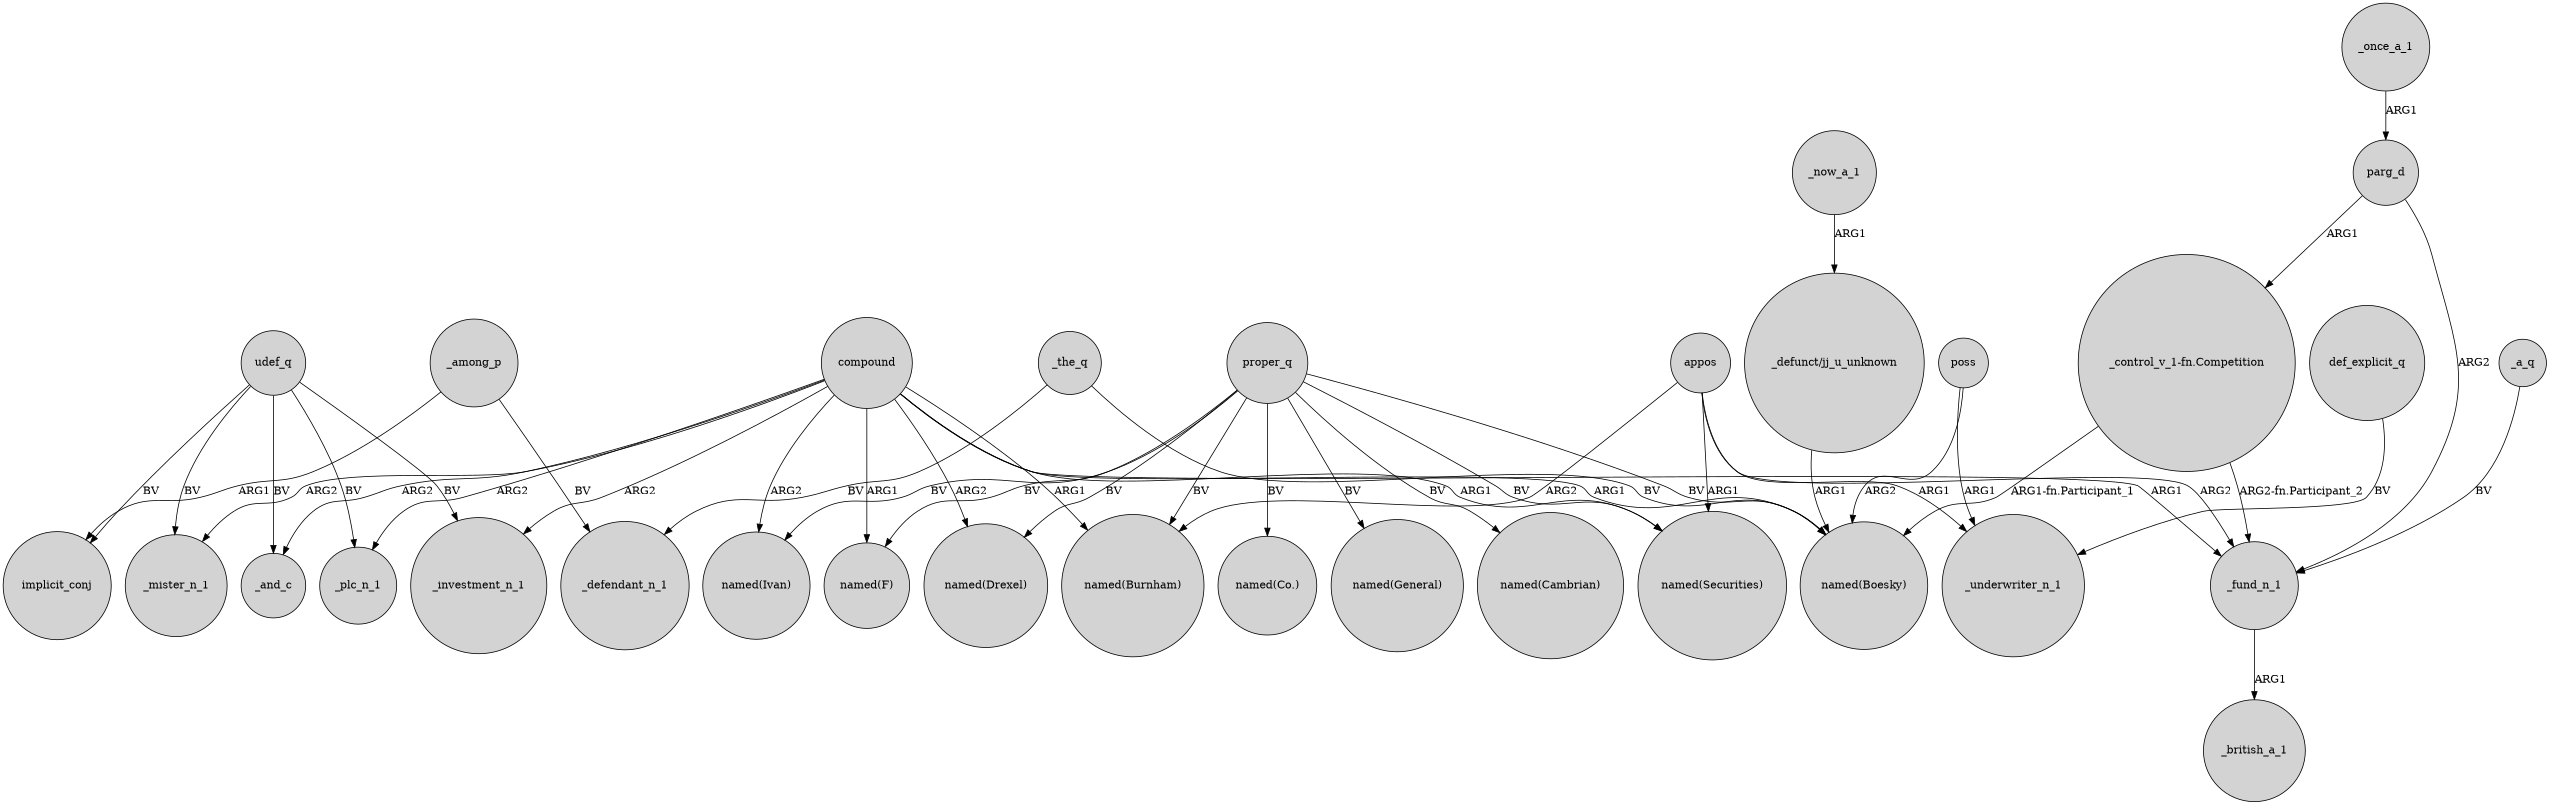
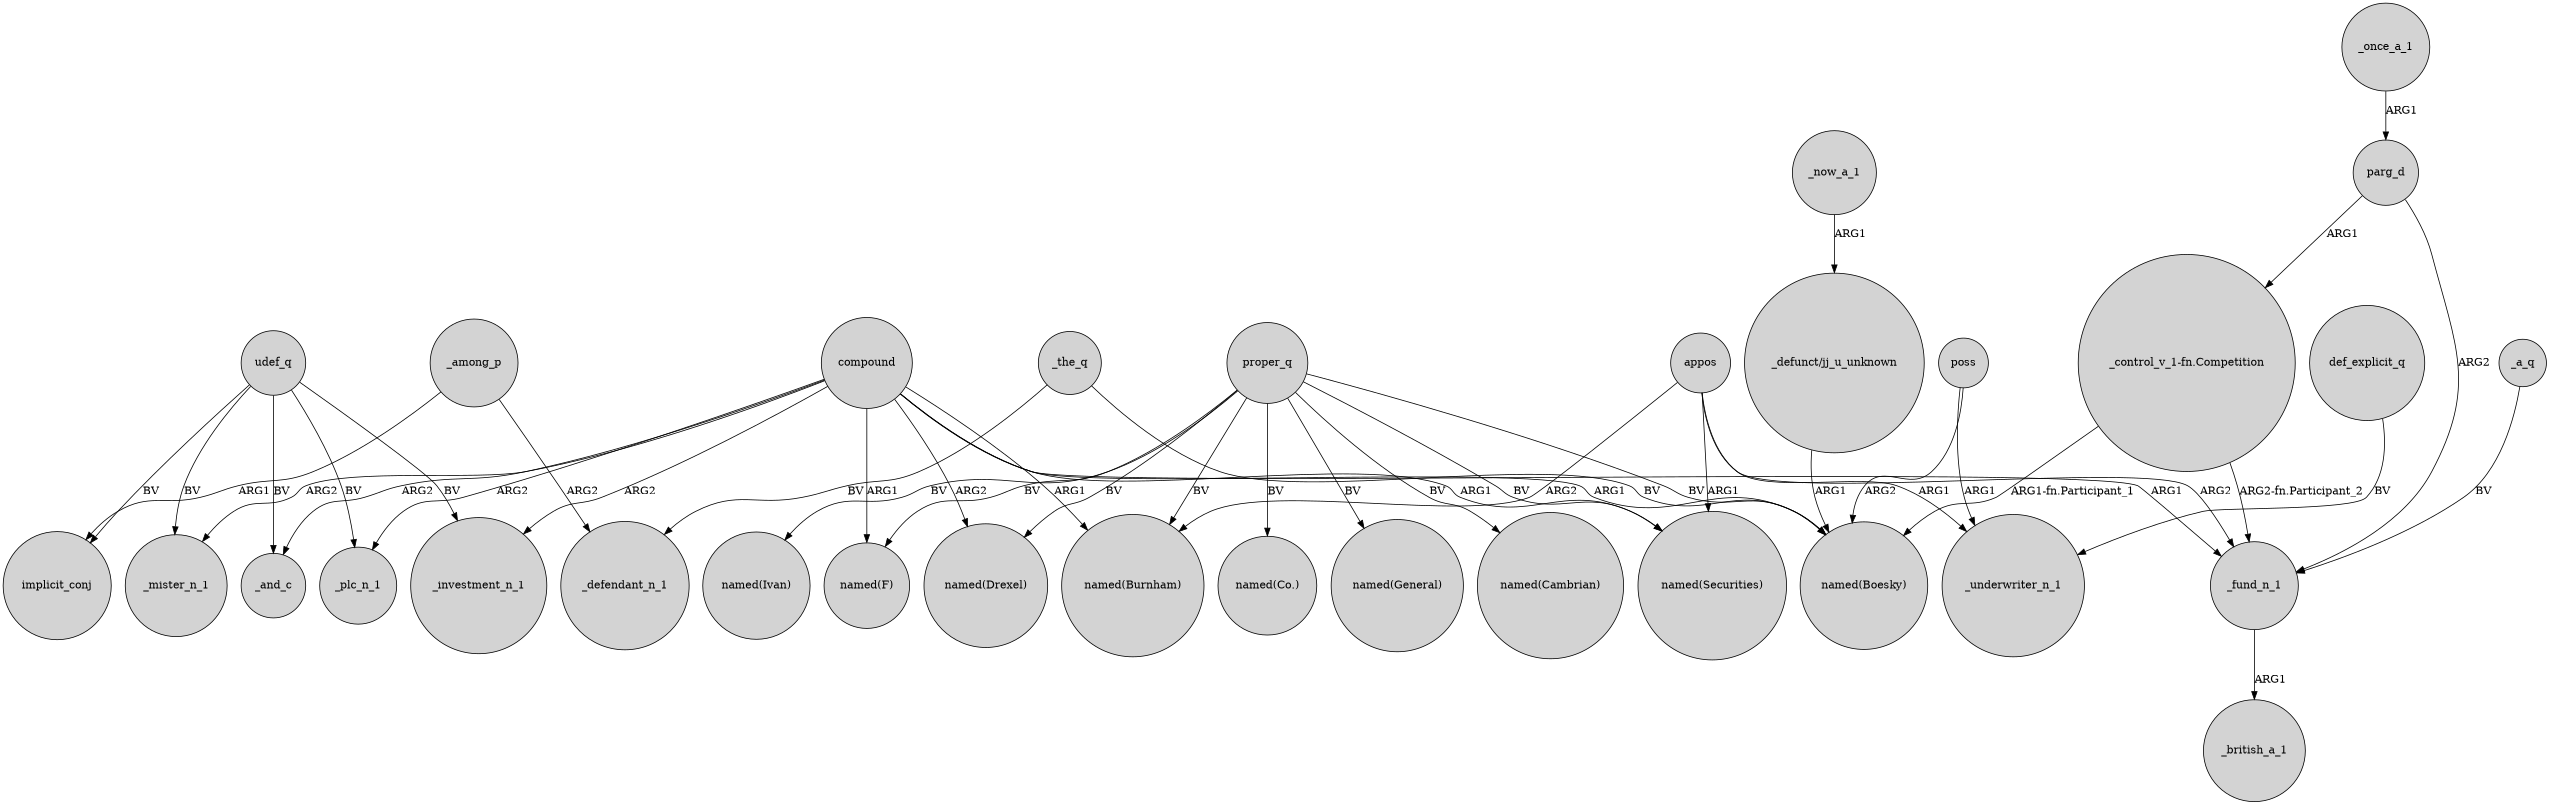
(787, 454) -> none
(583, 492) -> (583, 492)
